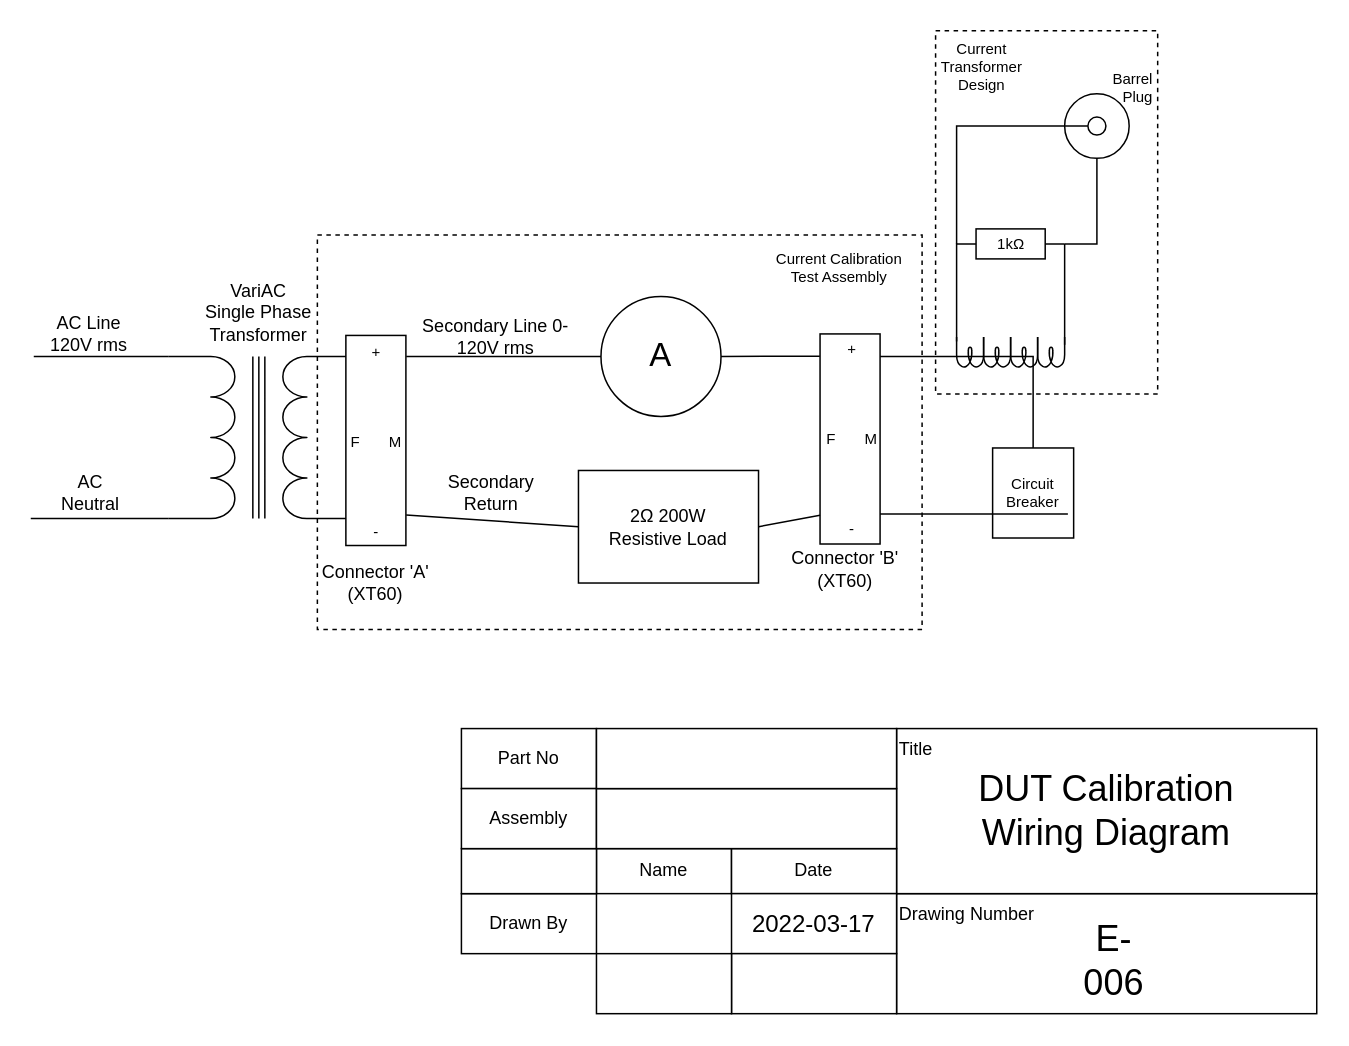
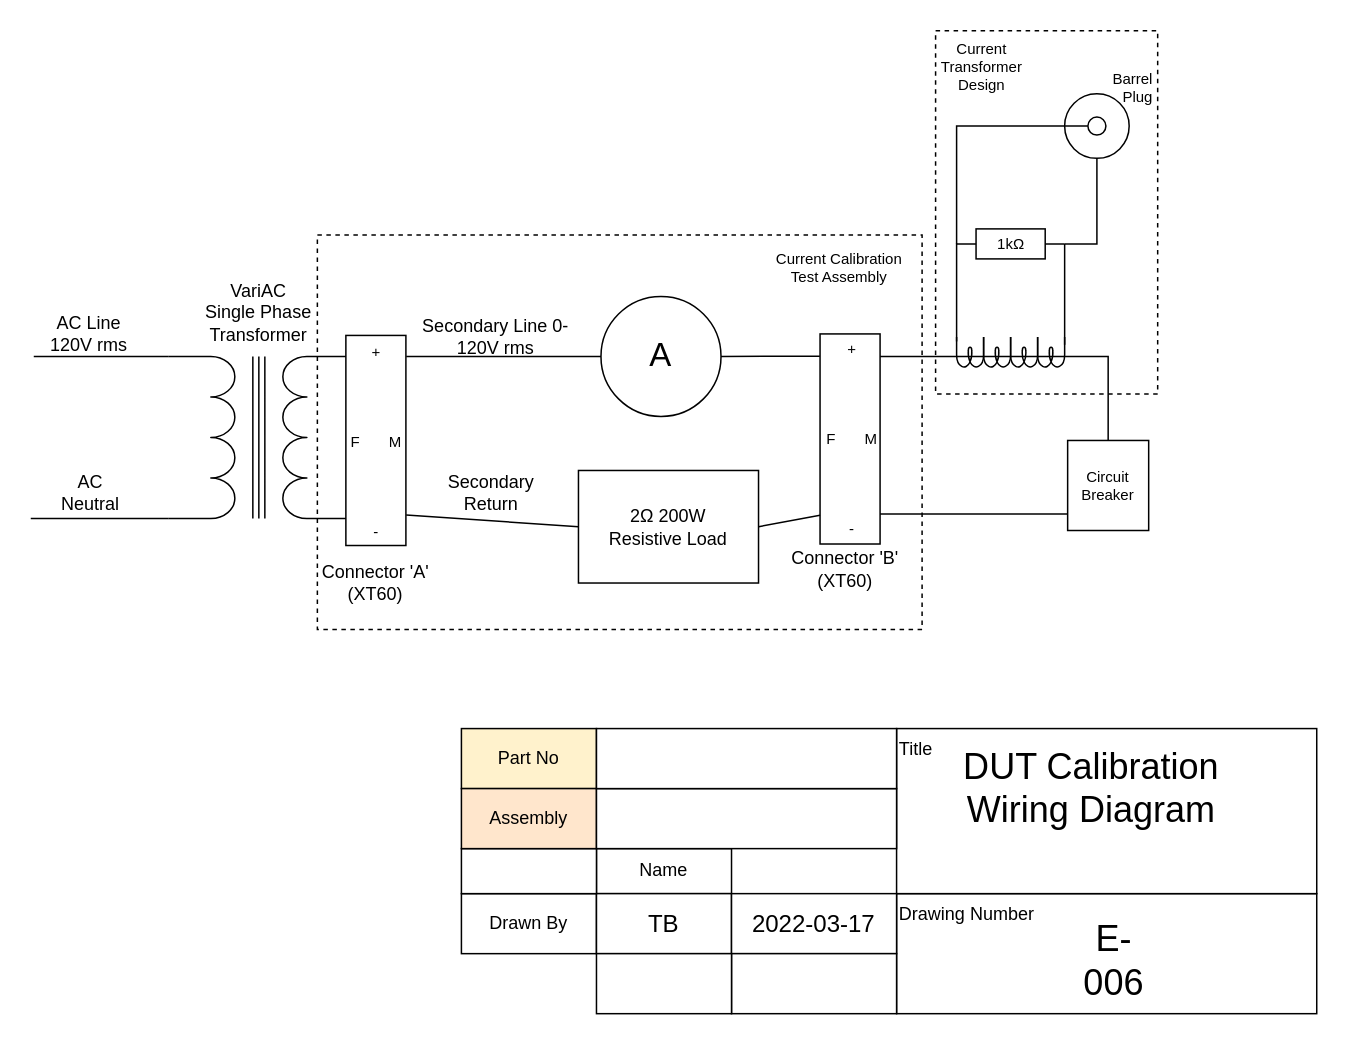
(1033, 493) -> (1108, 485)
(529, 758) -> (529, 758)
(1106, 811) -> (1091, 788)
(529, 818) -> (529, 818)
(814, 871) -> none
none -> (664, 923)
